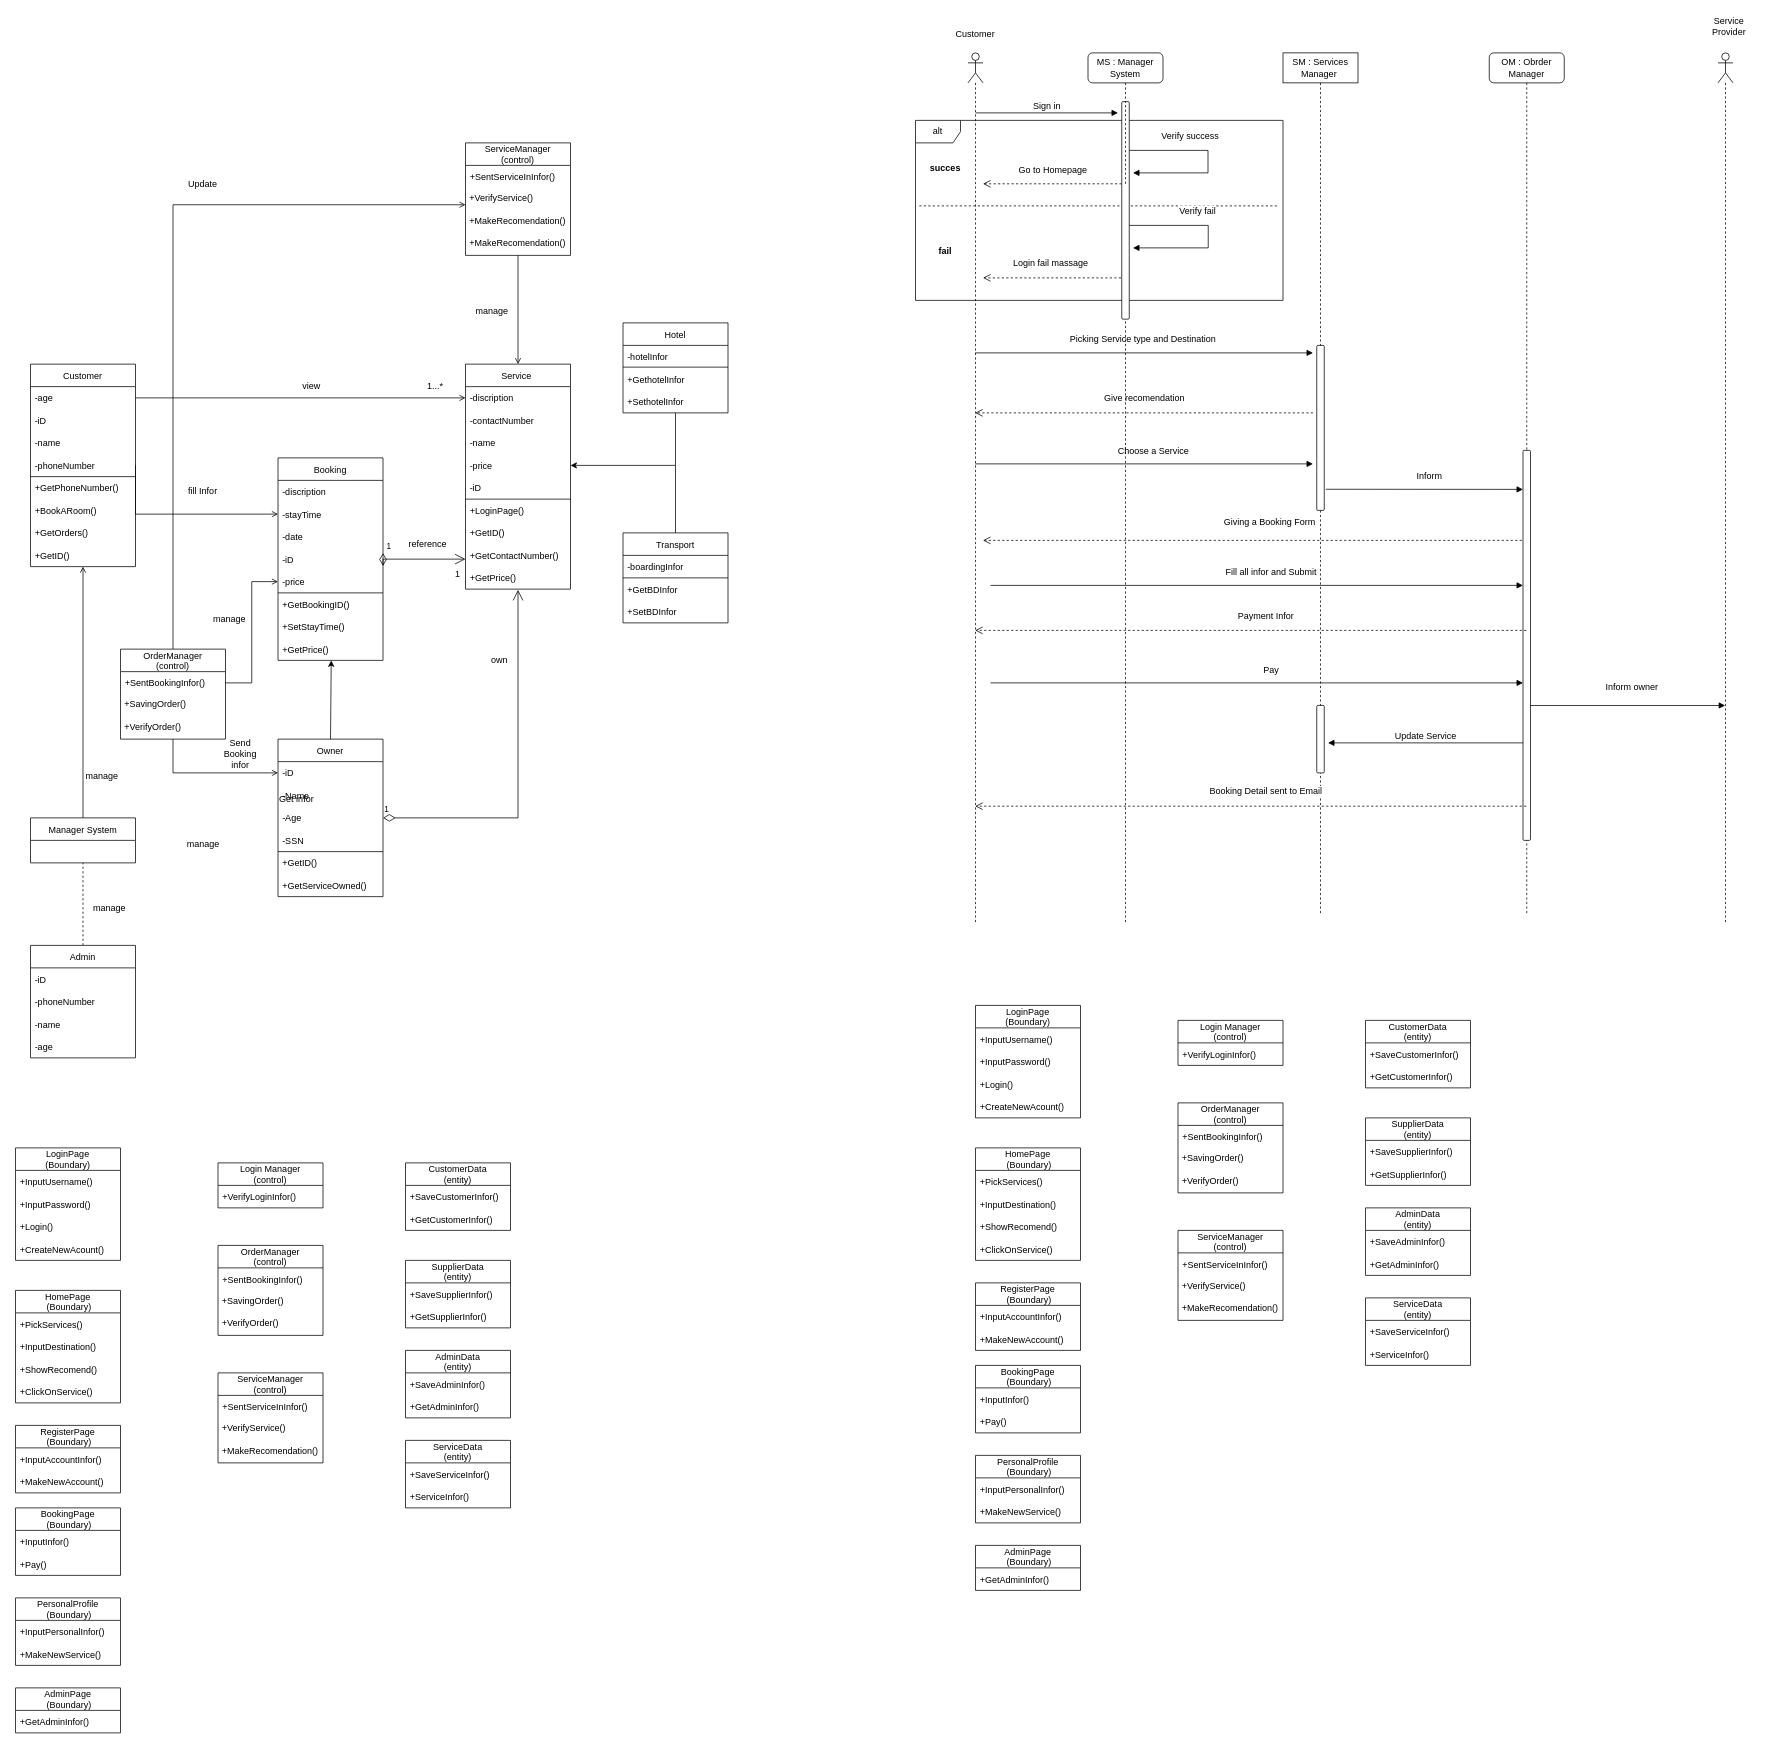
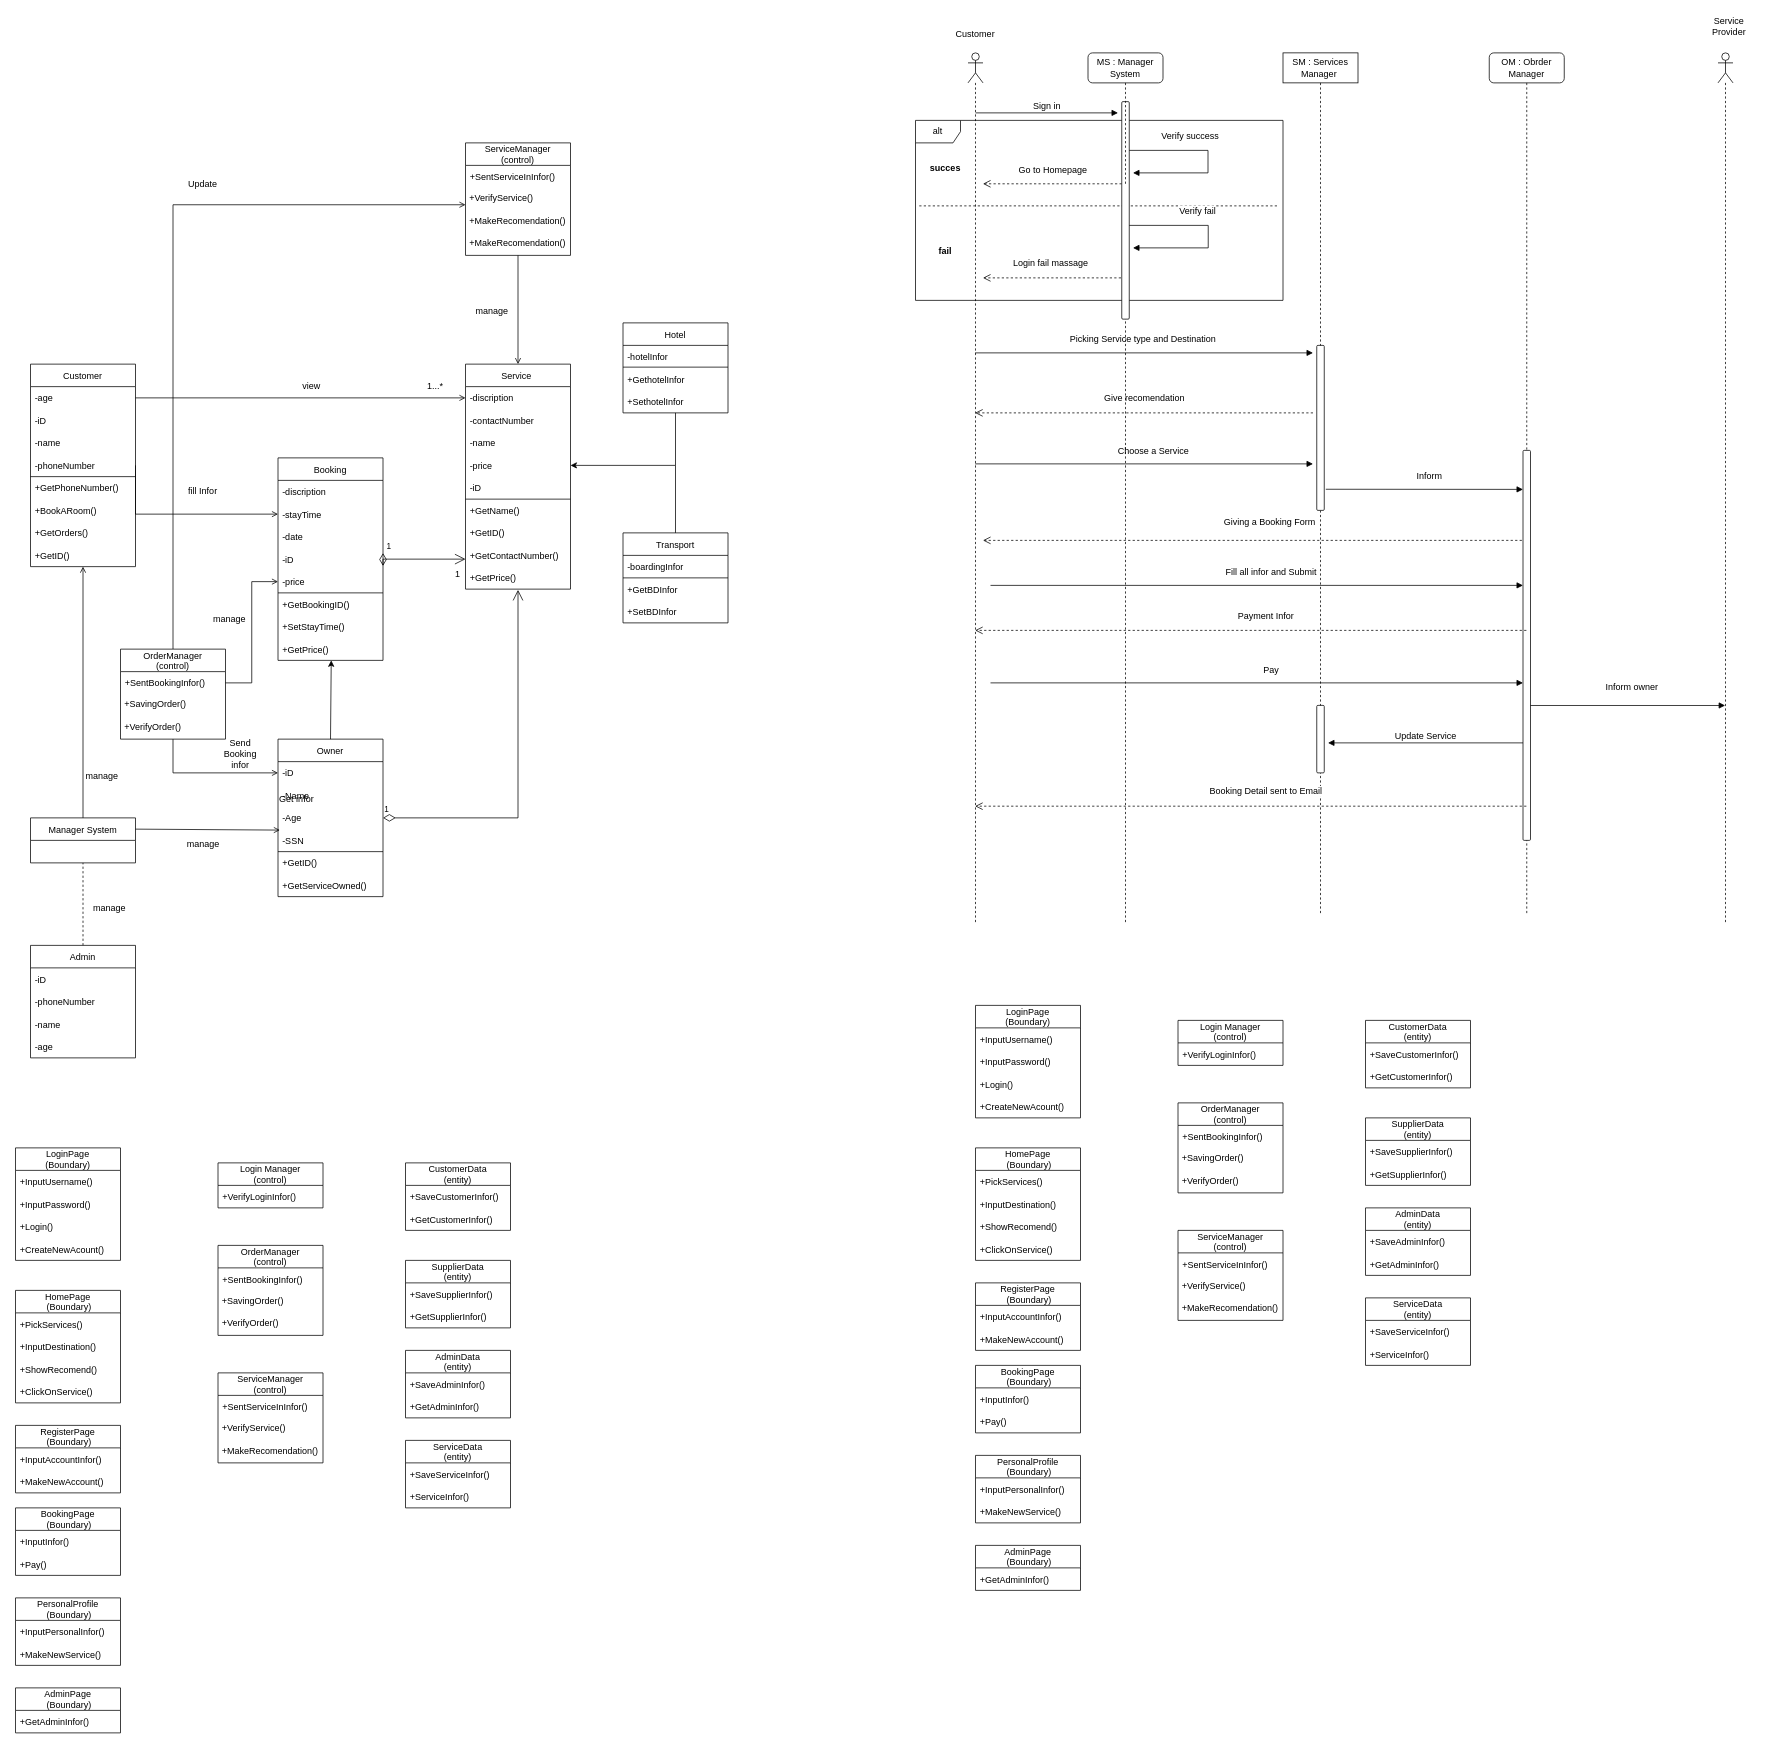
(499, 511) -> (495, 511)
(428, 544) -> none
(499, 660) -> none
none -> (205, 830)
